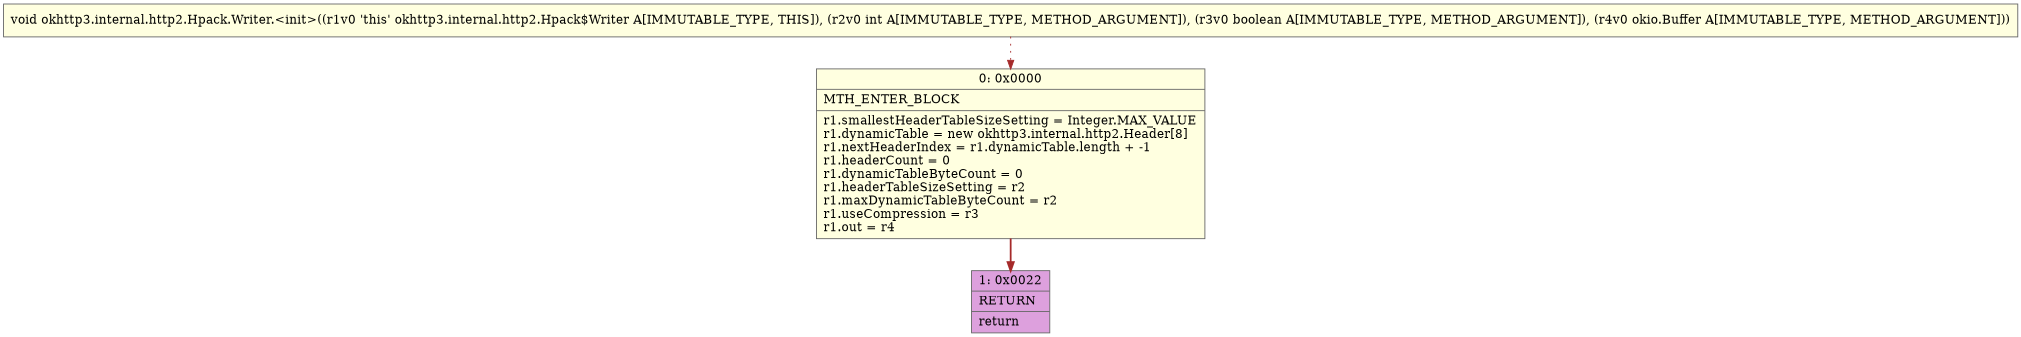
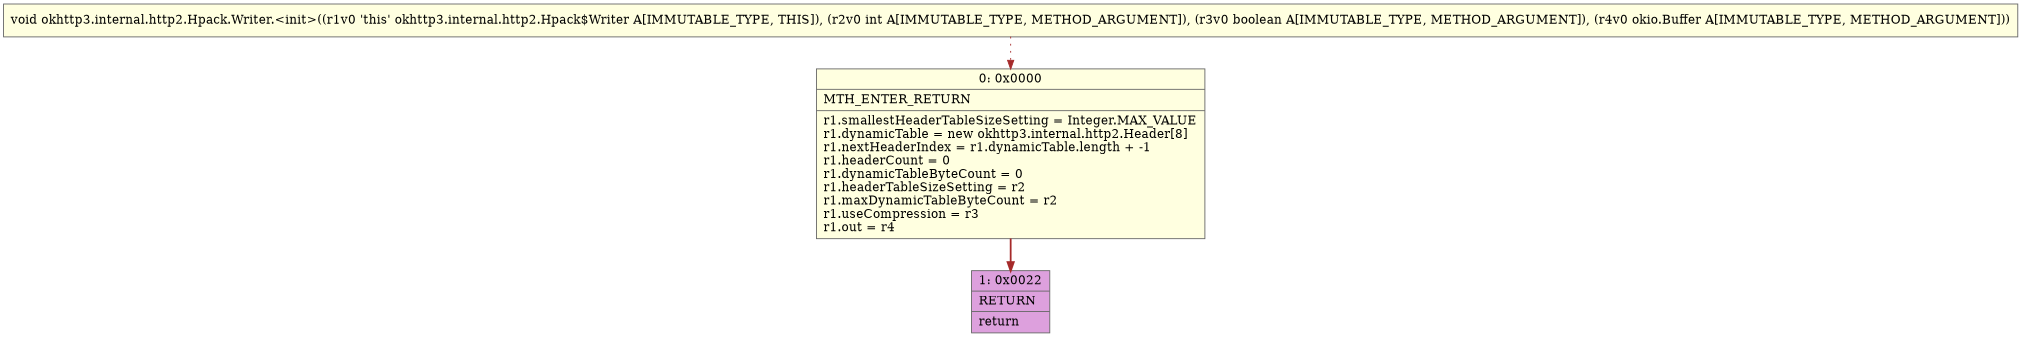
(892, 100) -> (897, 100)
